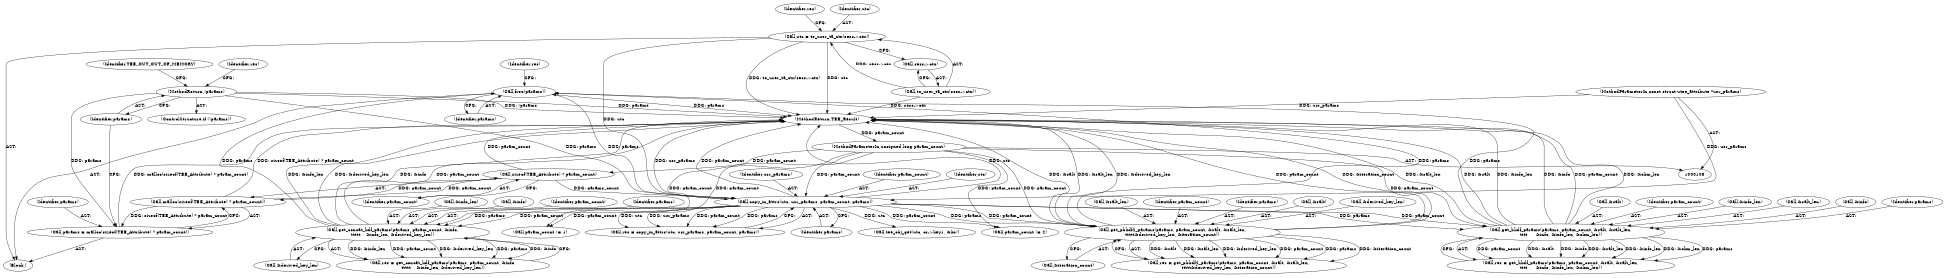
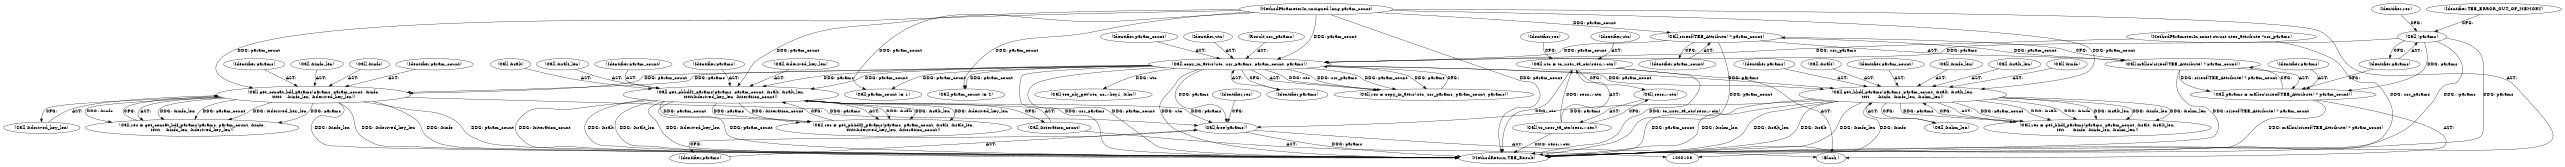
(150, 64) -> (2494, 9)
(604, 89) -> none
(196, 92) -> (2422, 37)
(196, 119) -> none
none -> (1951, 128)
(1706, 129) -> (1388, 150)
(856, 132) -> (1477, 66)
(766, 174) -> (1271, 37)
(470, 188) -> (2083, 51)
(596, 188) -> (1586, 51)
